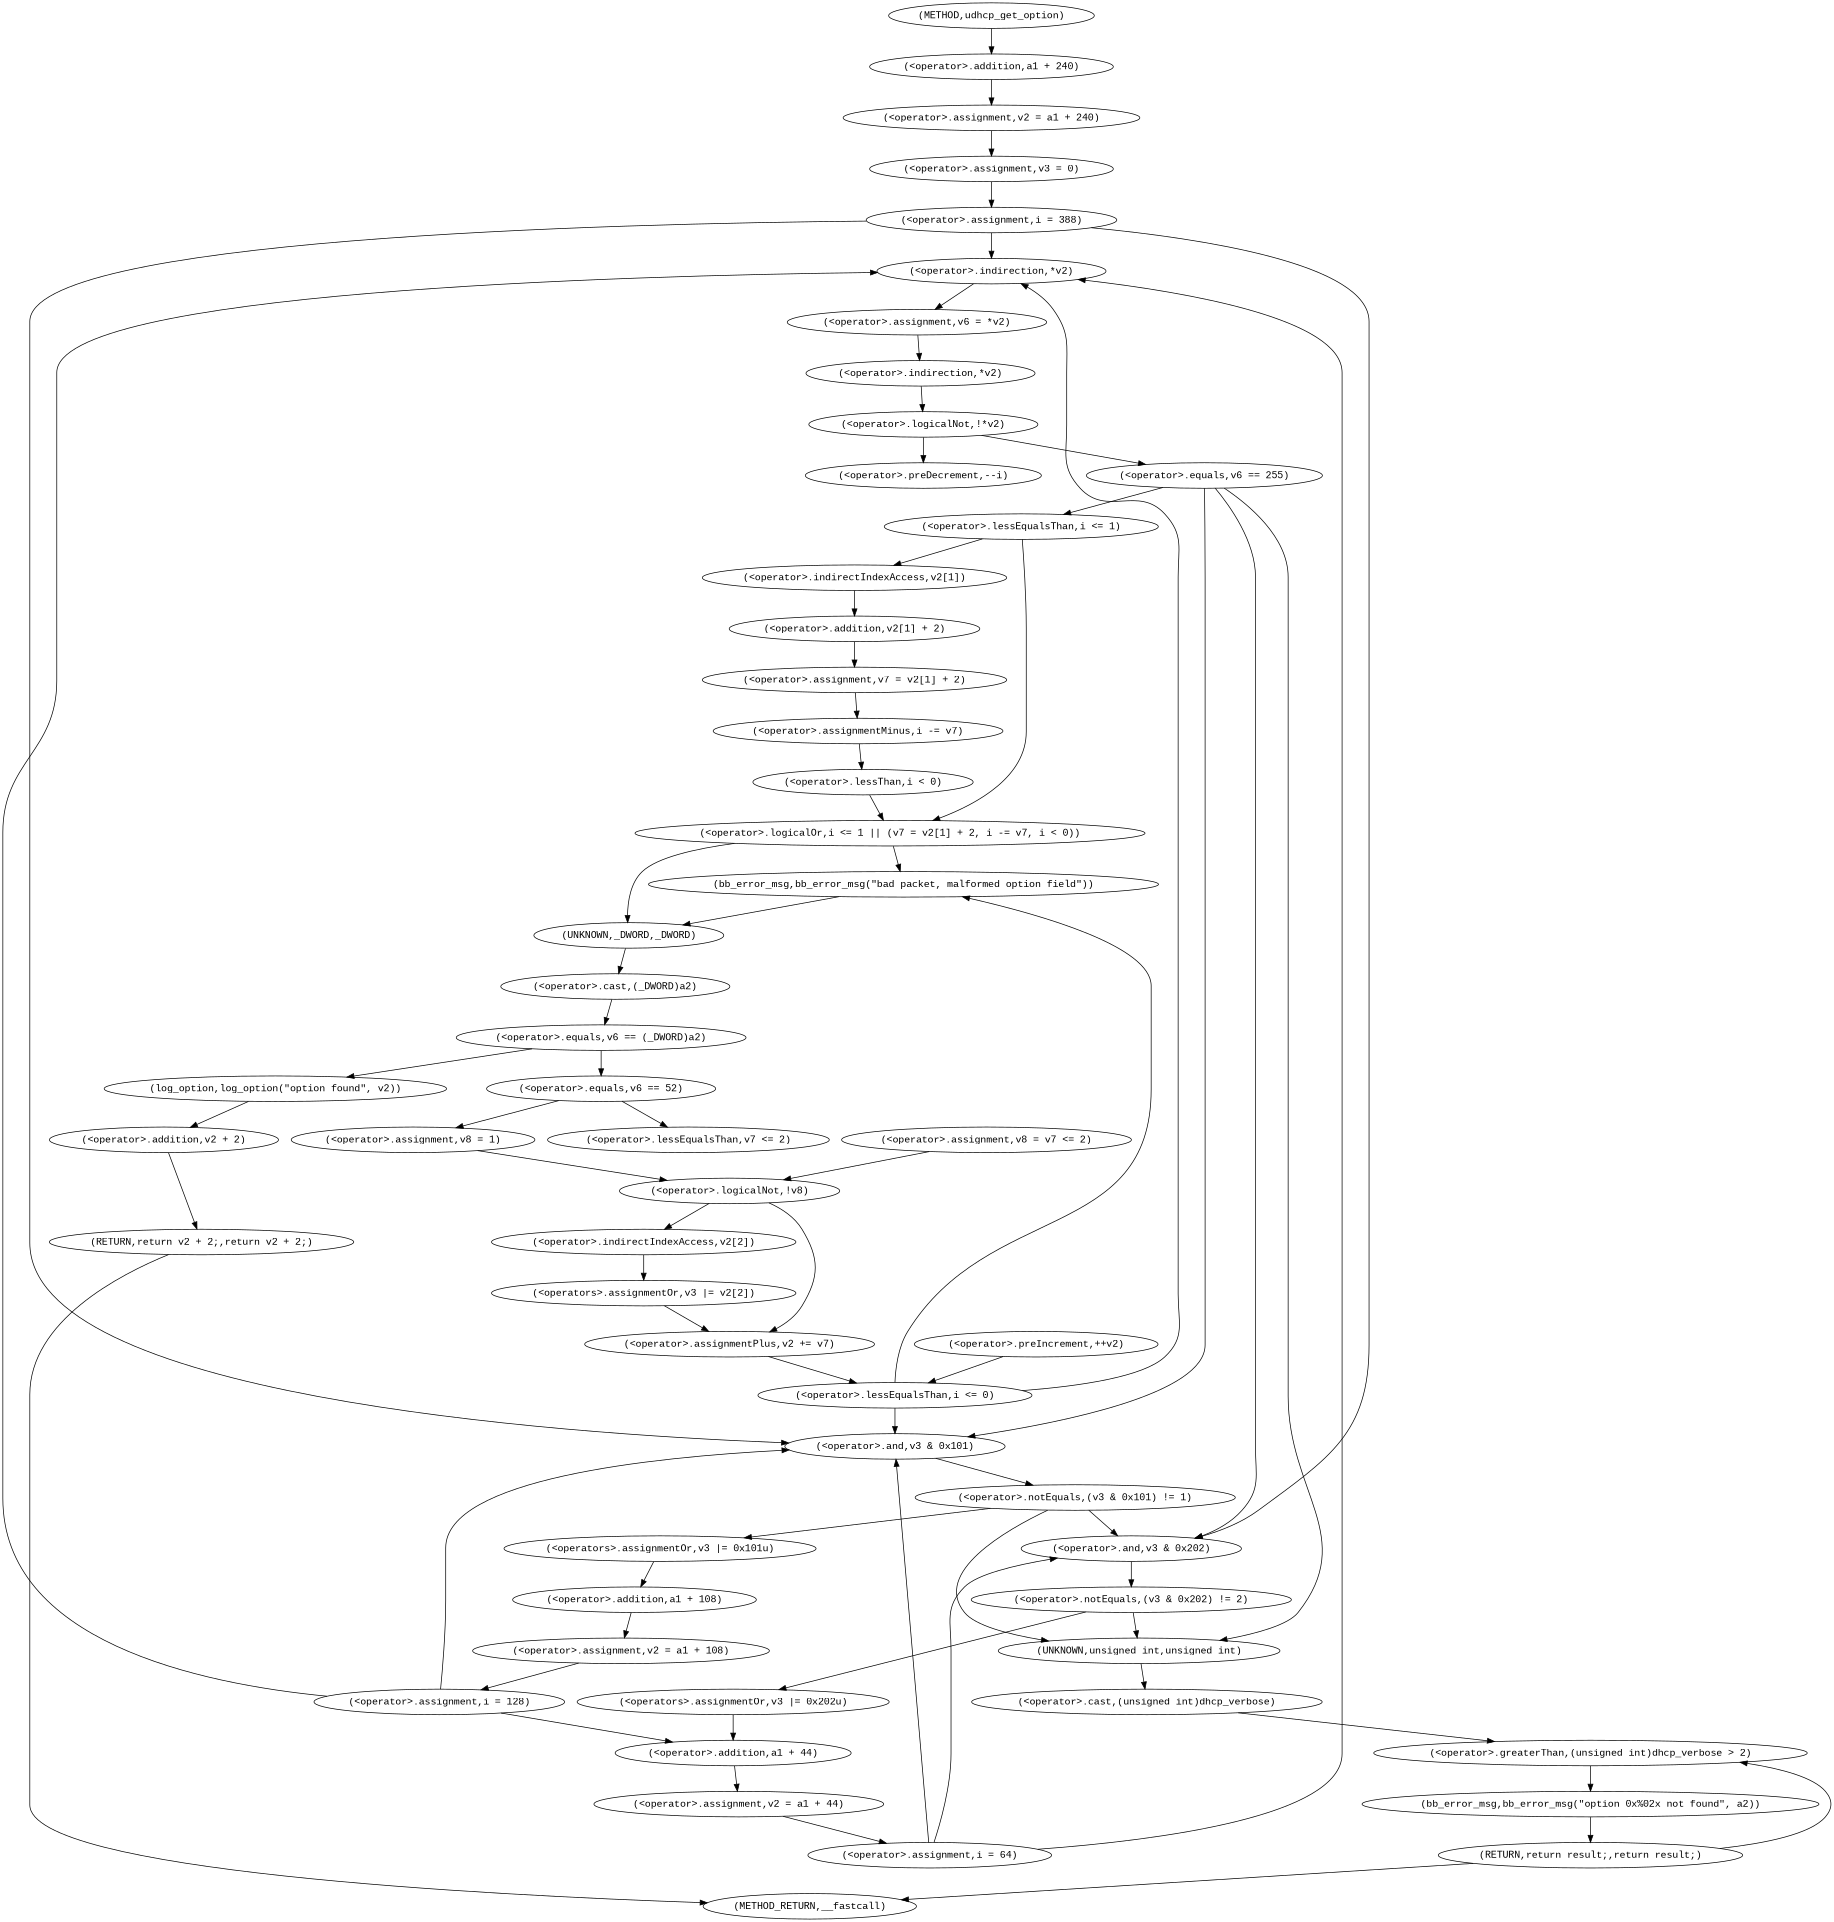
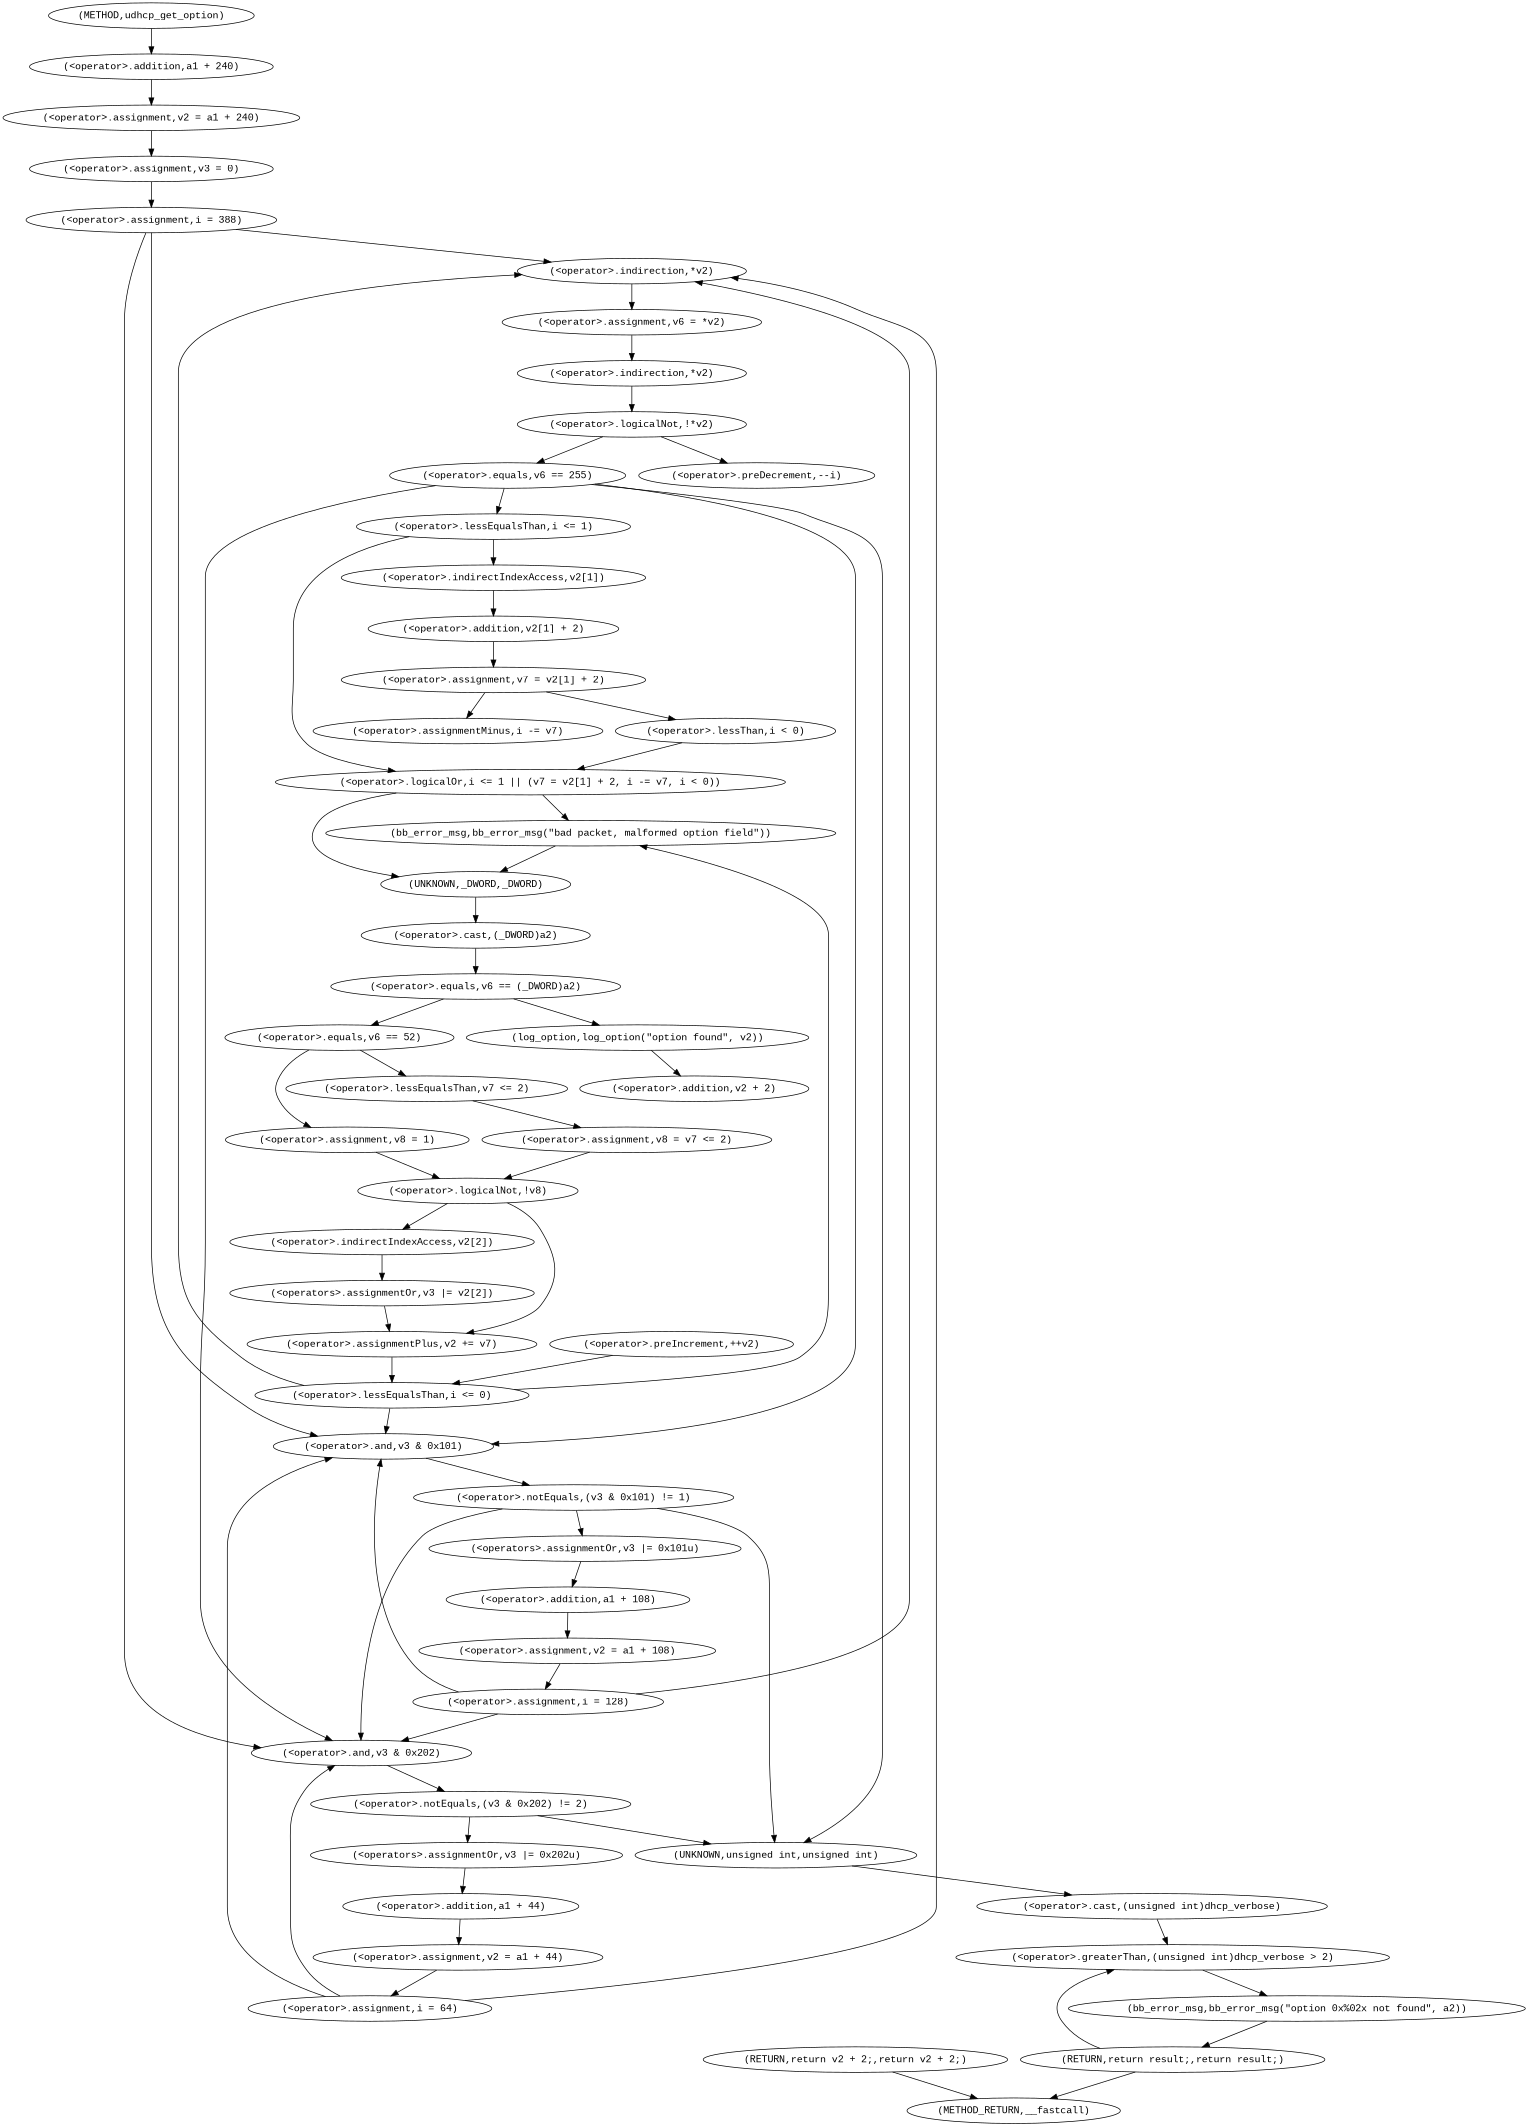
(860, 753) -> (607, 705)
none -> (523, 1113)
(181, 1188) -> none
(583, 1727) -> (453, 1727)
